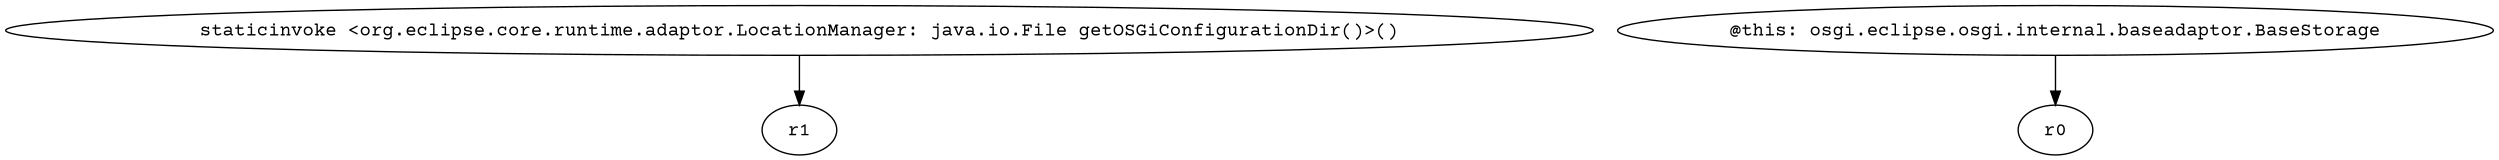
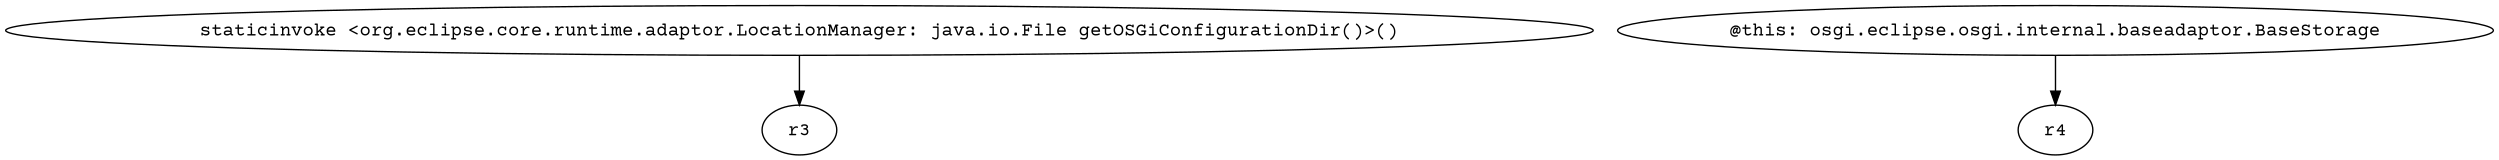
(799, 130) -> (799, 130)
(2055, 130) -> (2055, 130)
